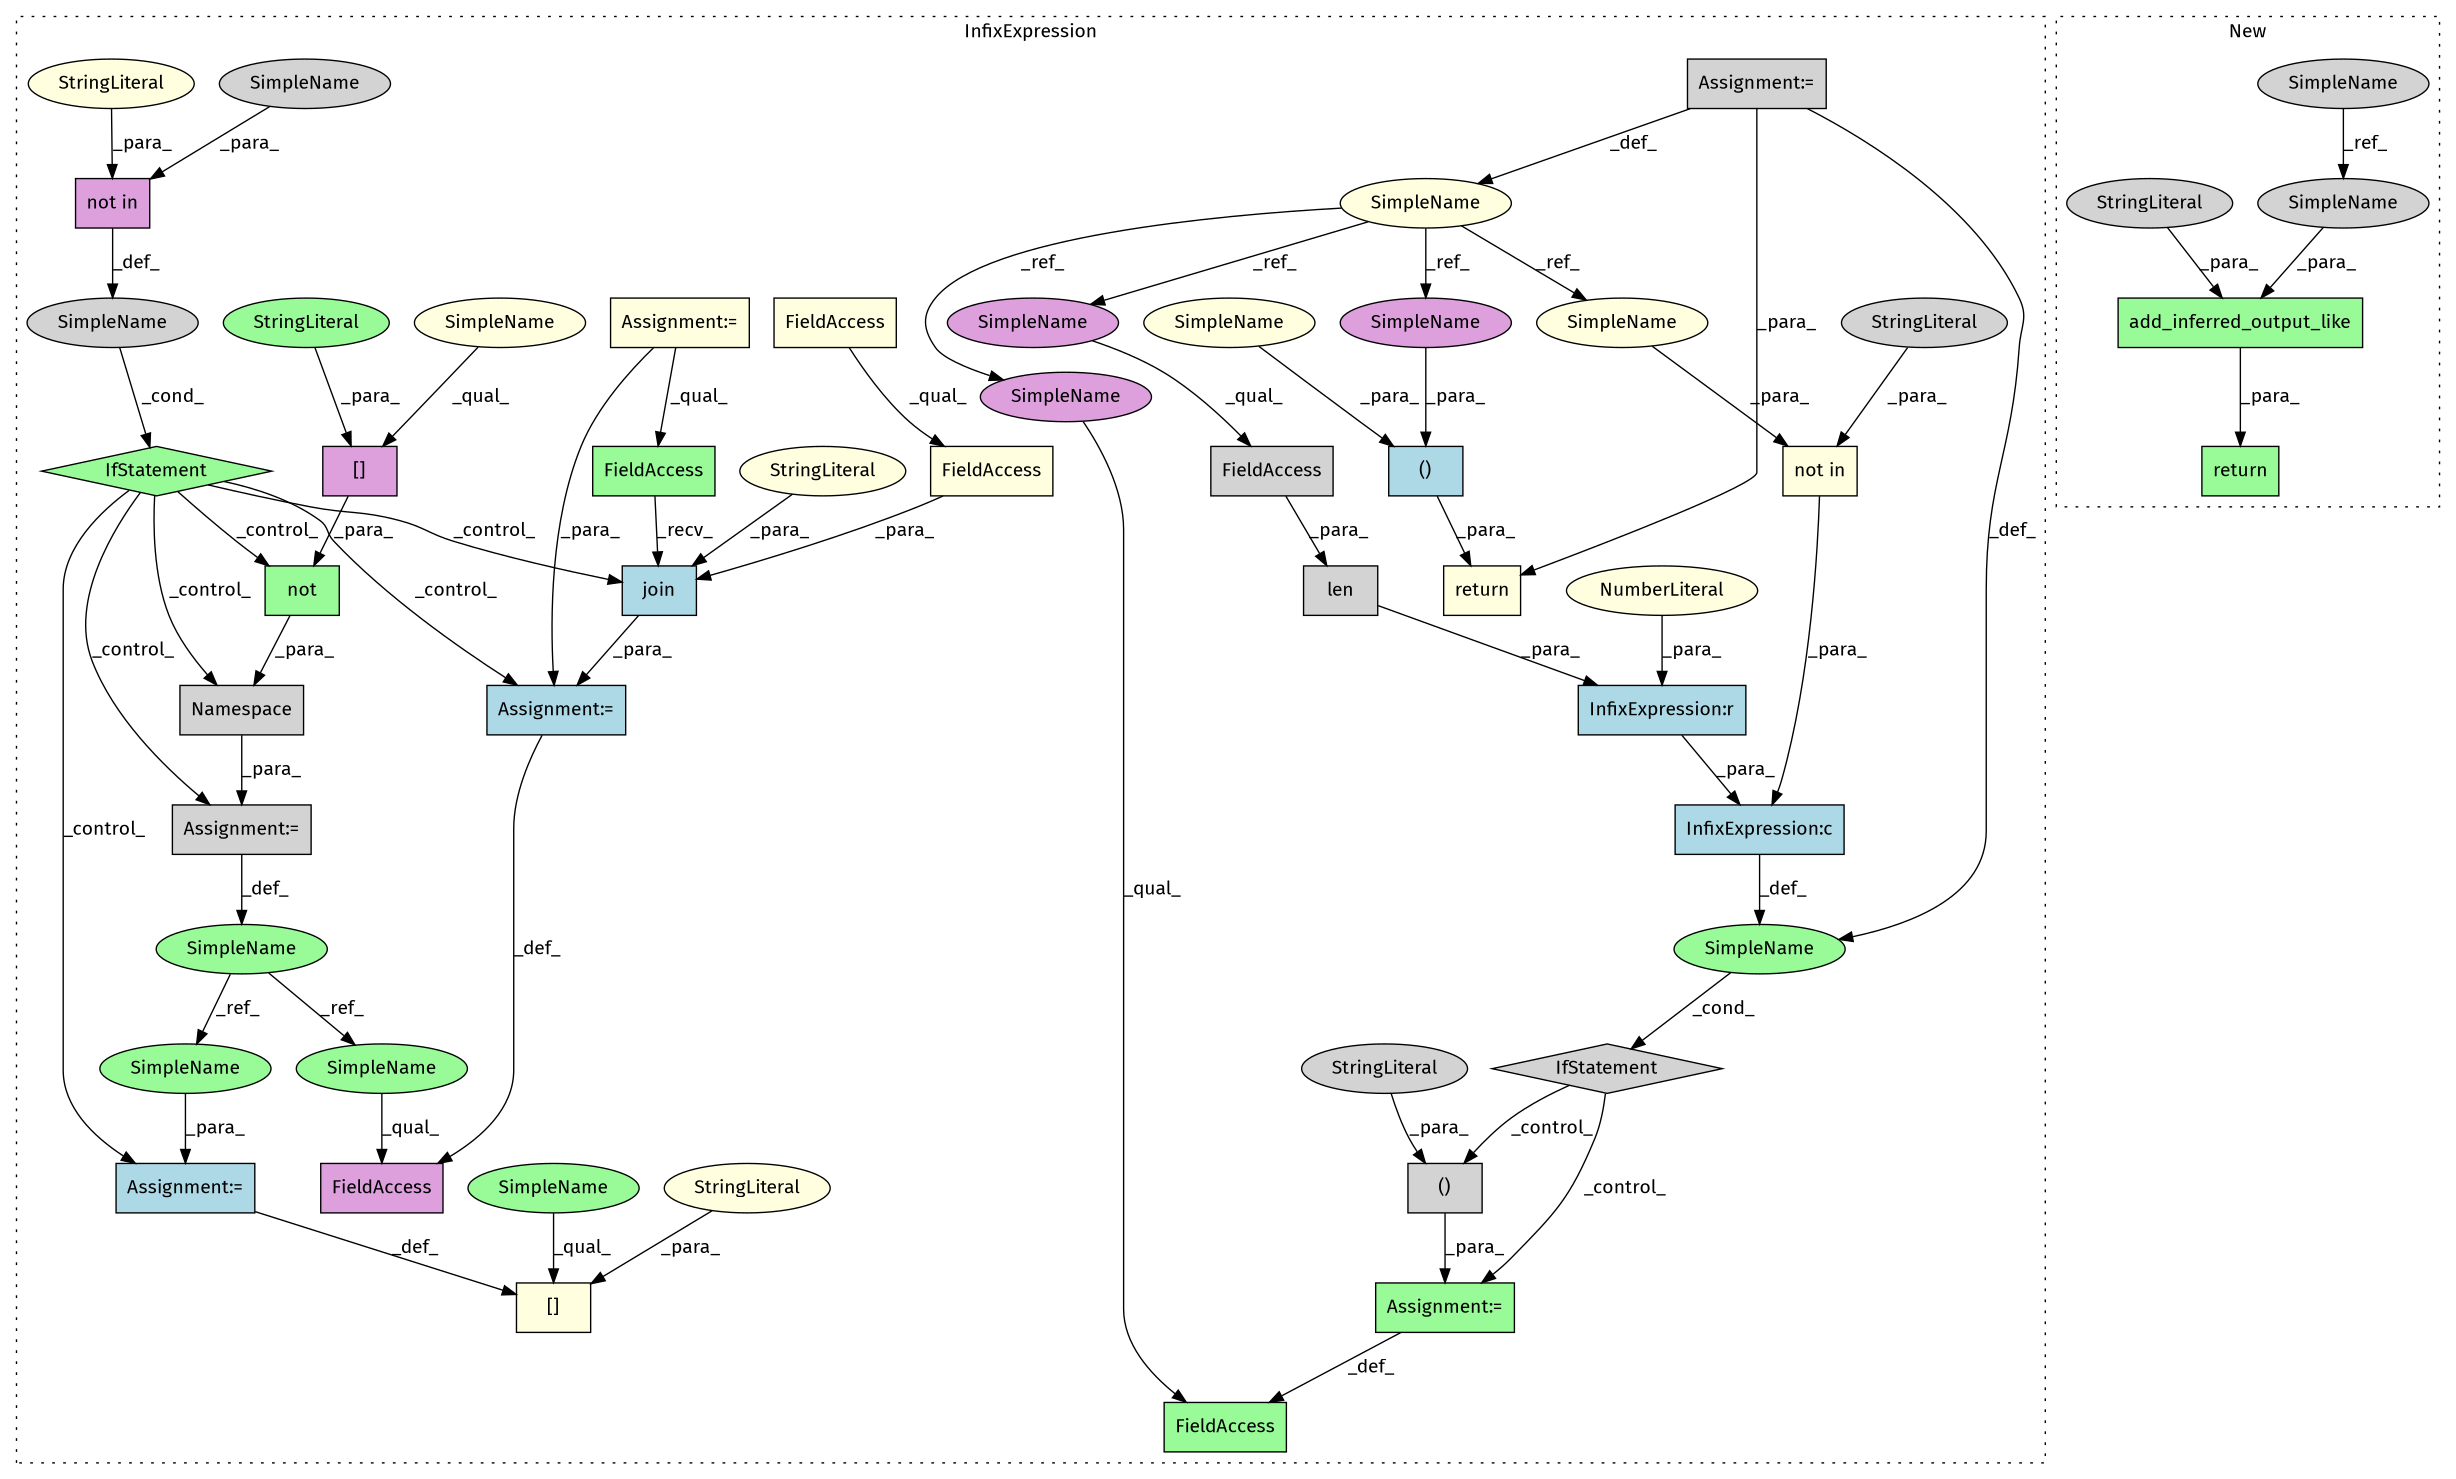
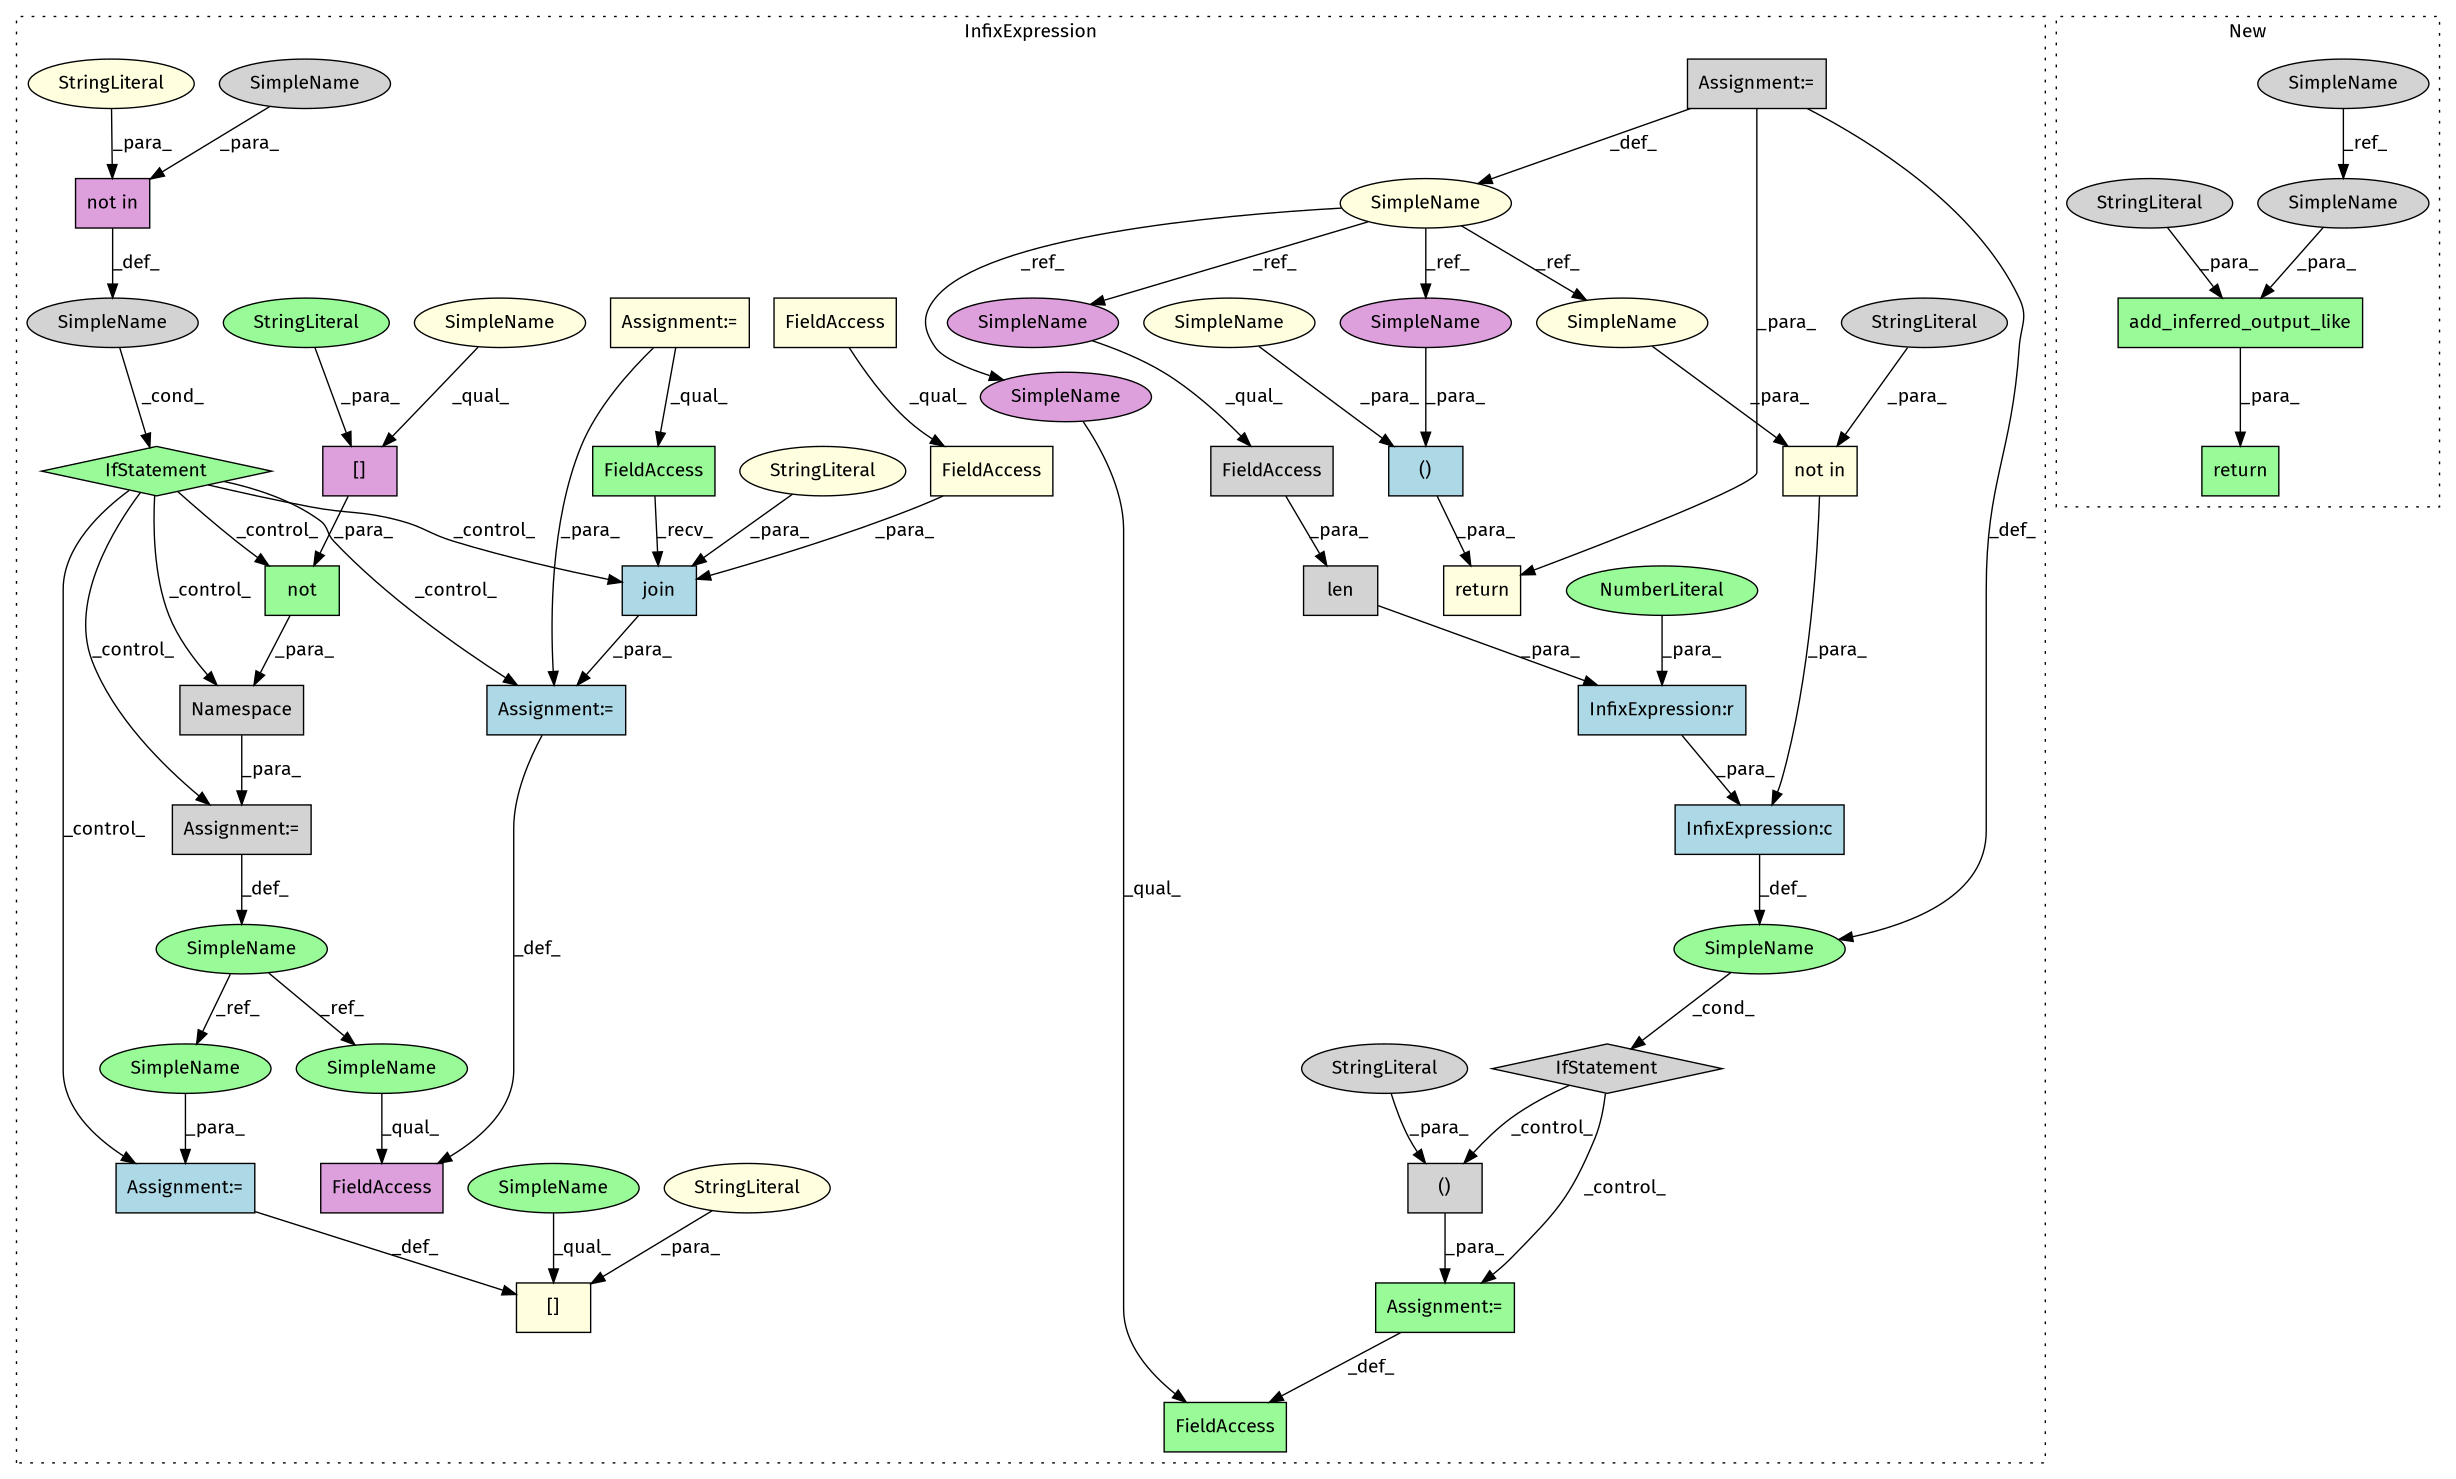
(1662, 591) -> (1662, 591)
